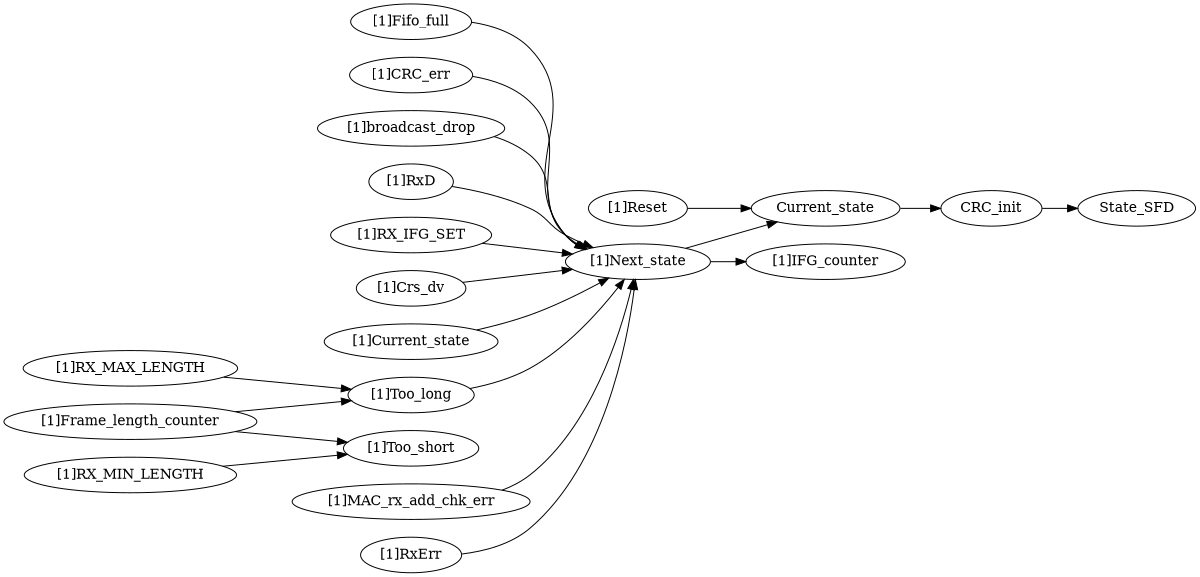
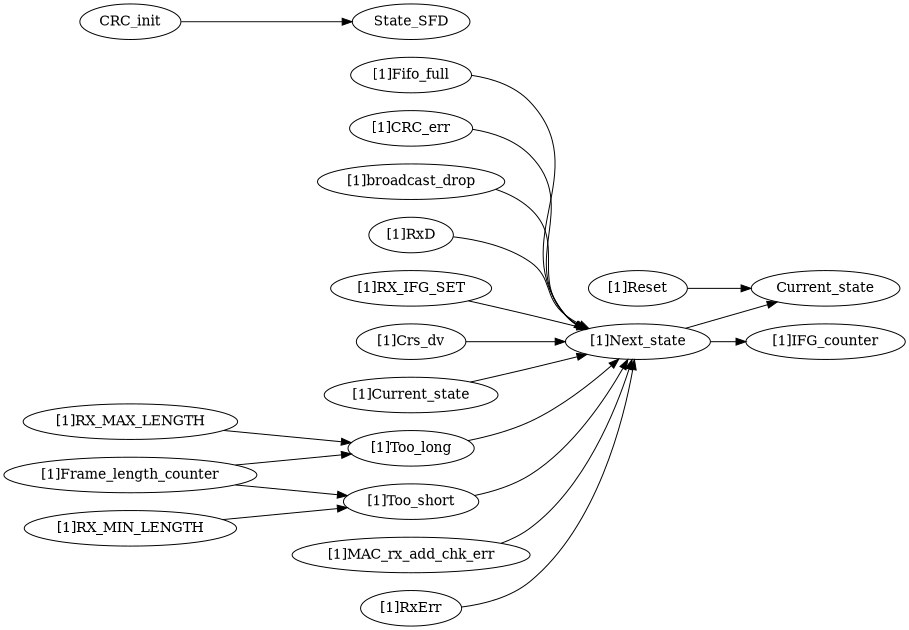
(915, 208) -> none
none -> (562, 449)
